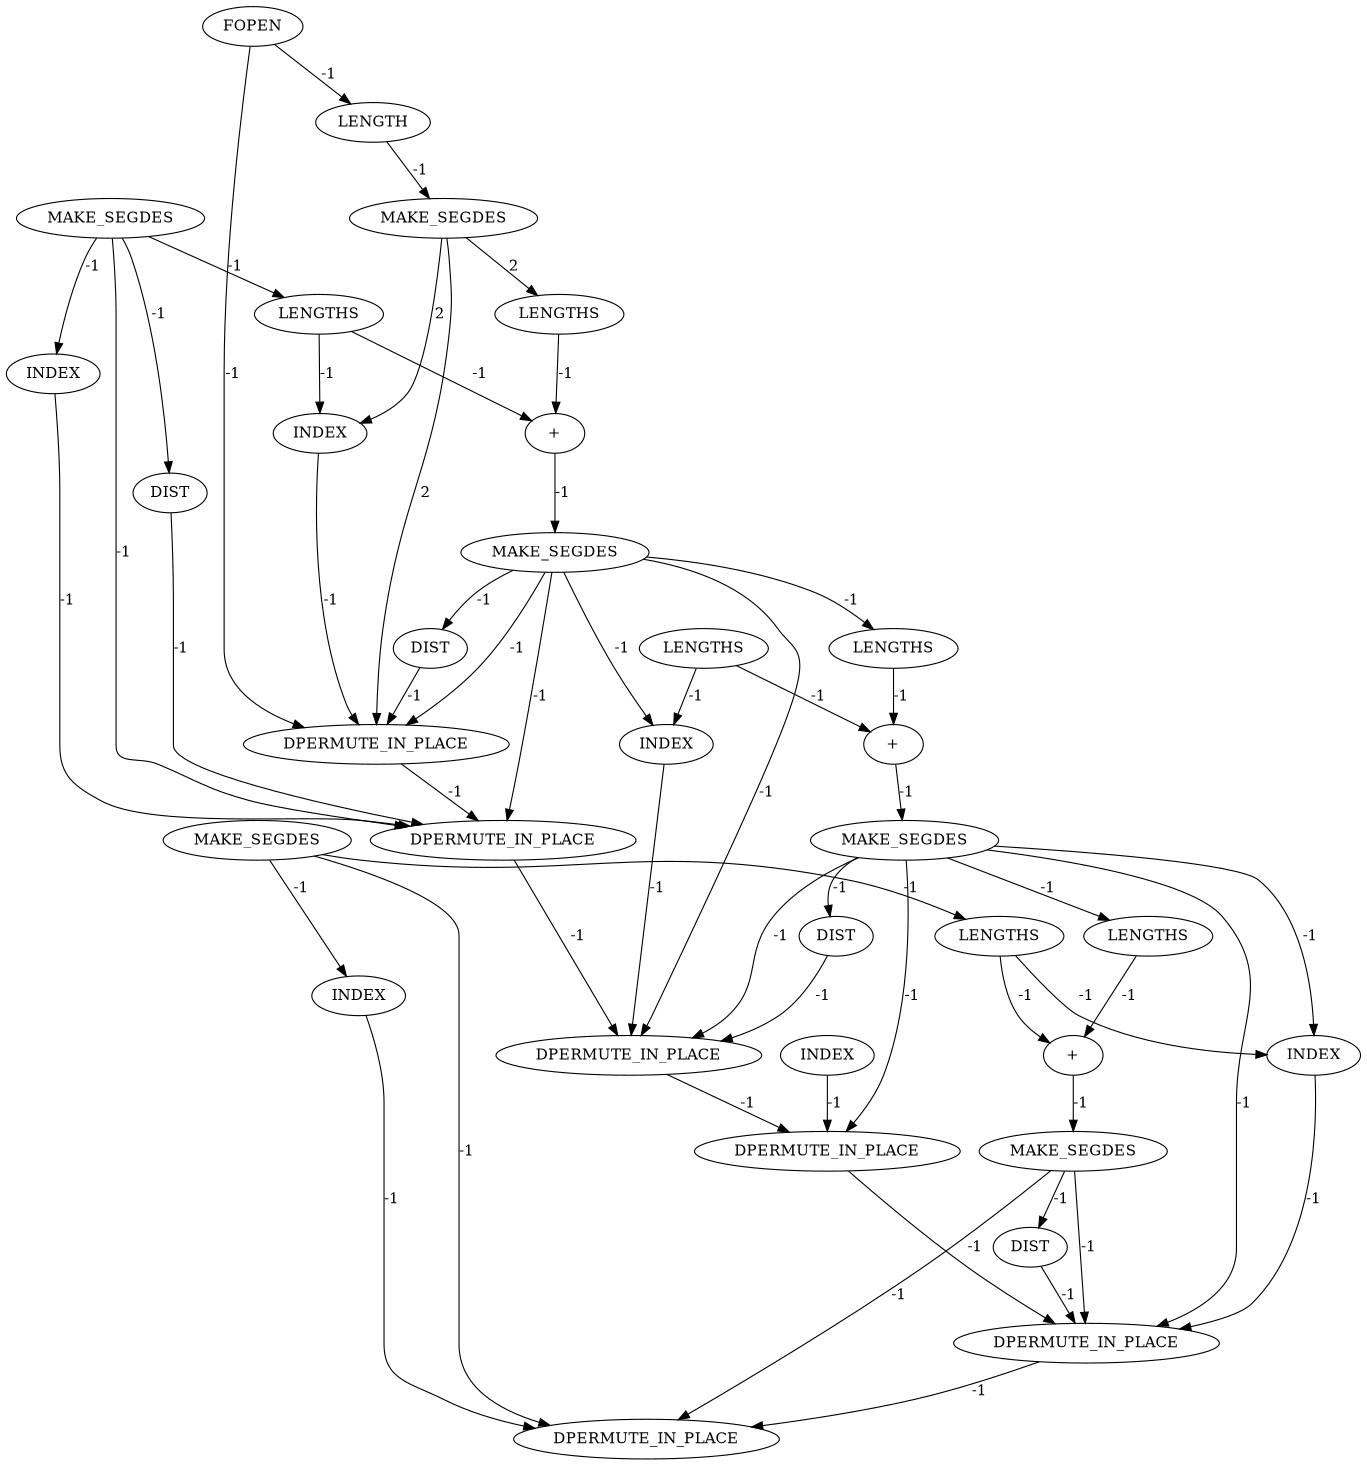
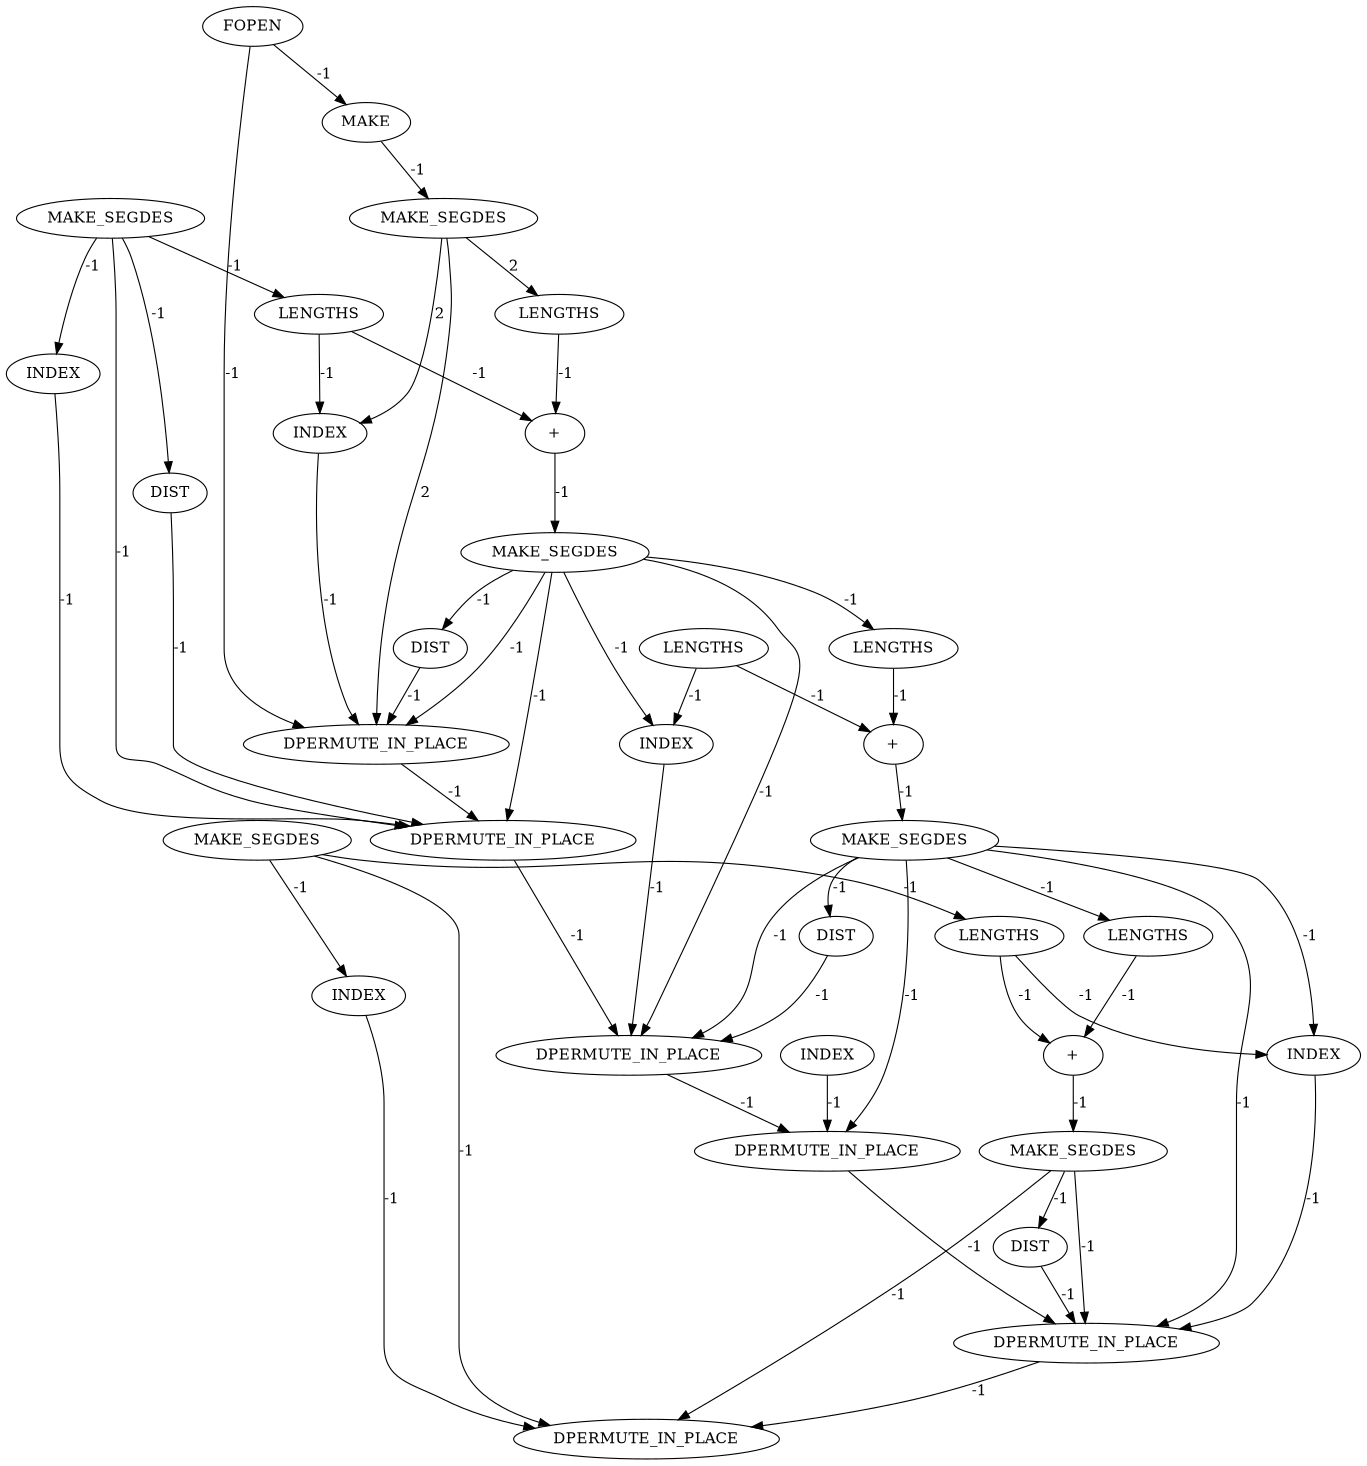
(373, 122) -> (366, 122)
